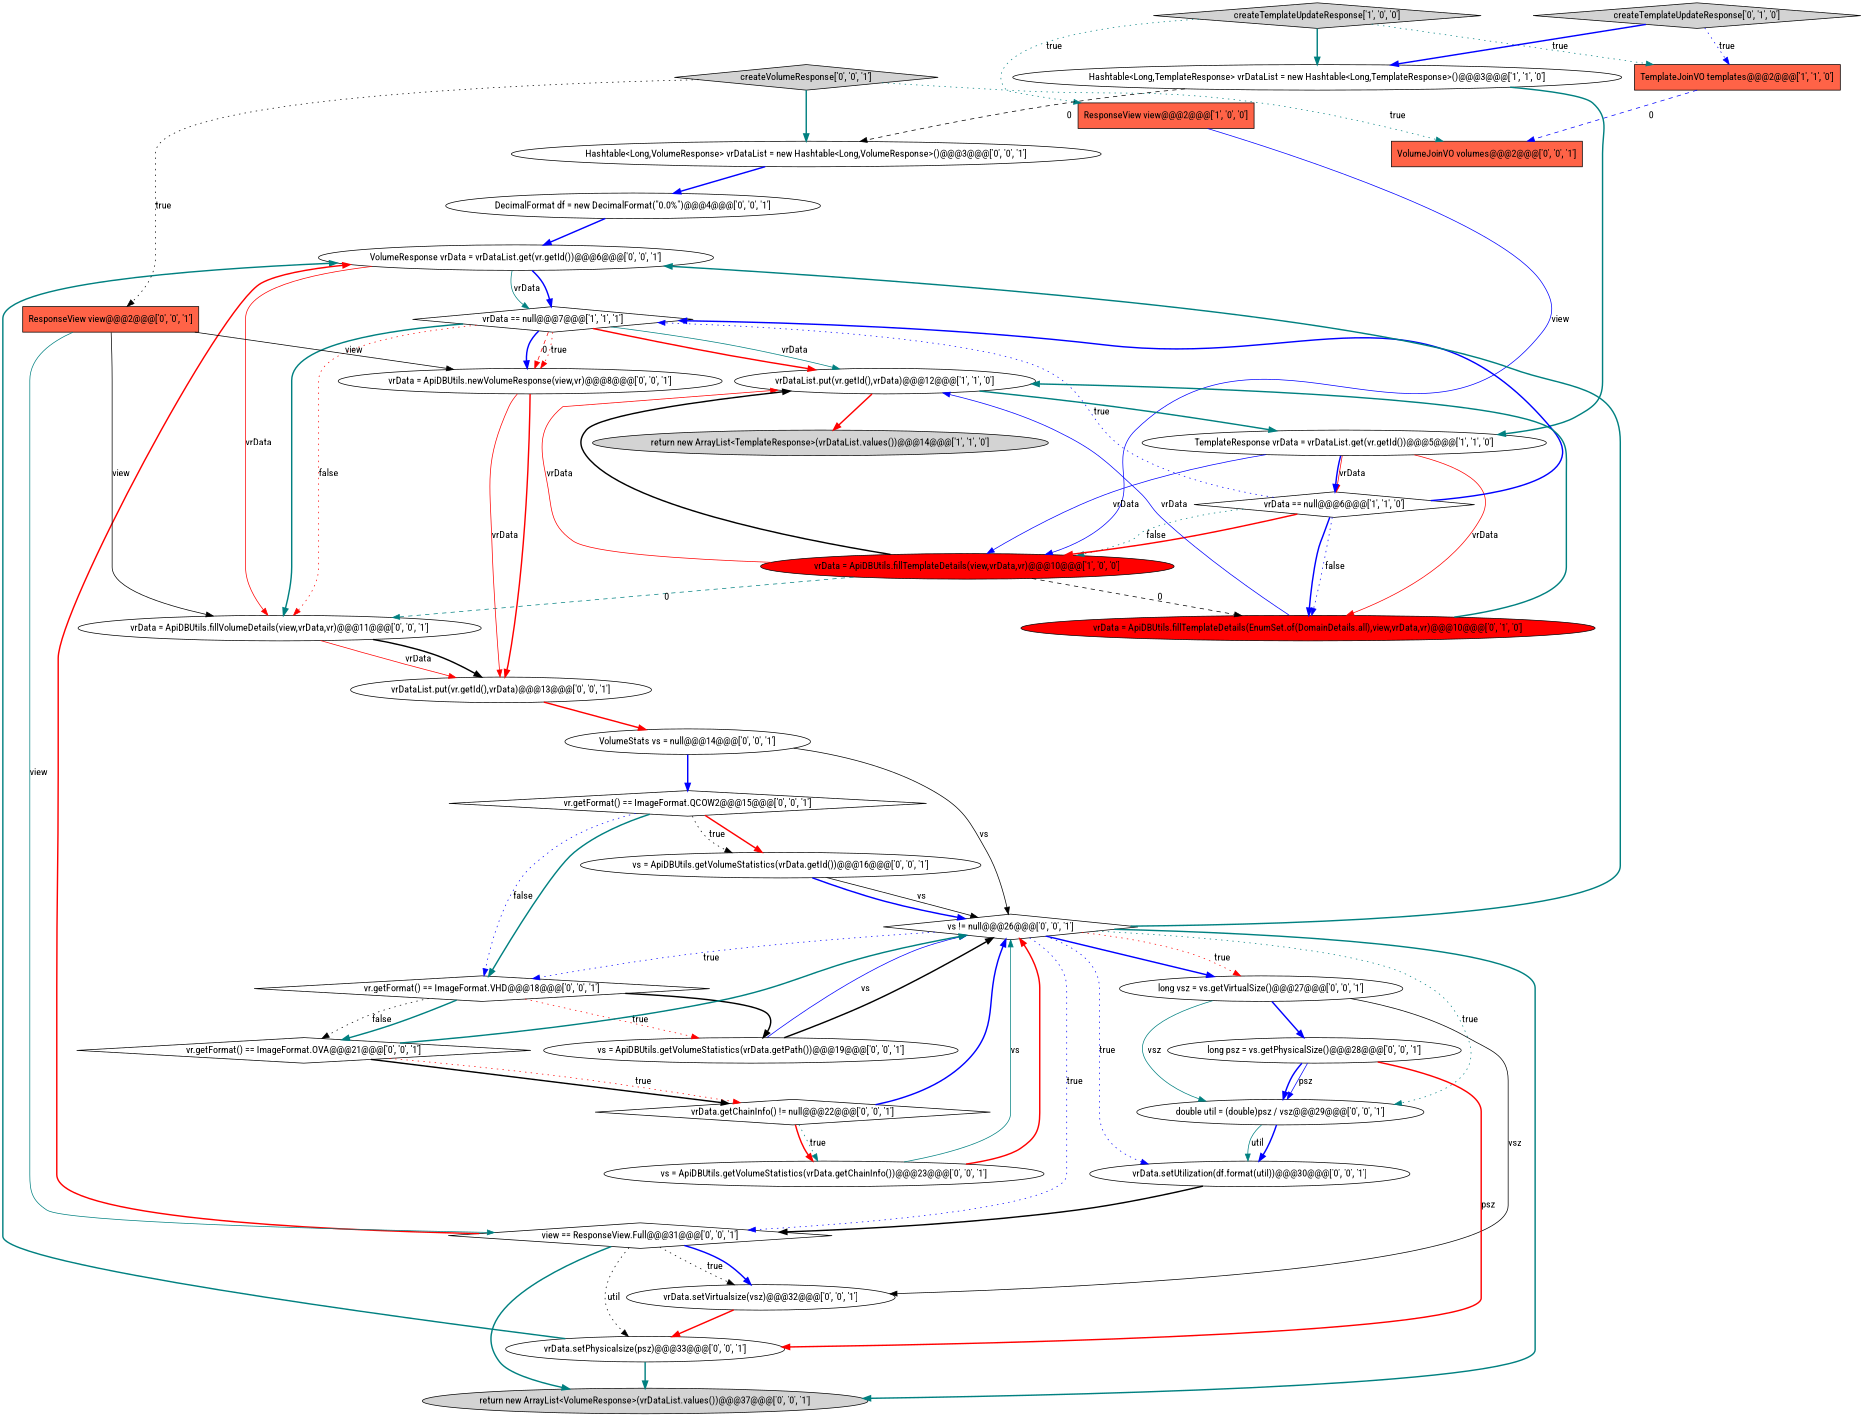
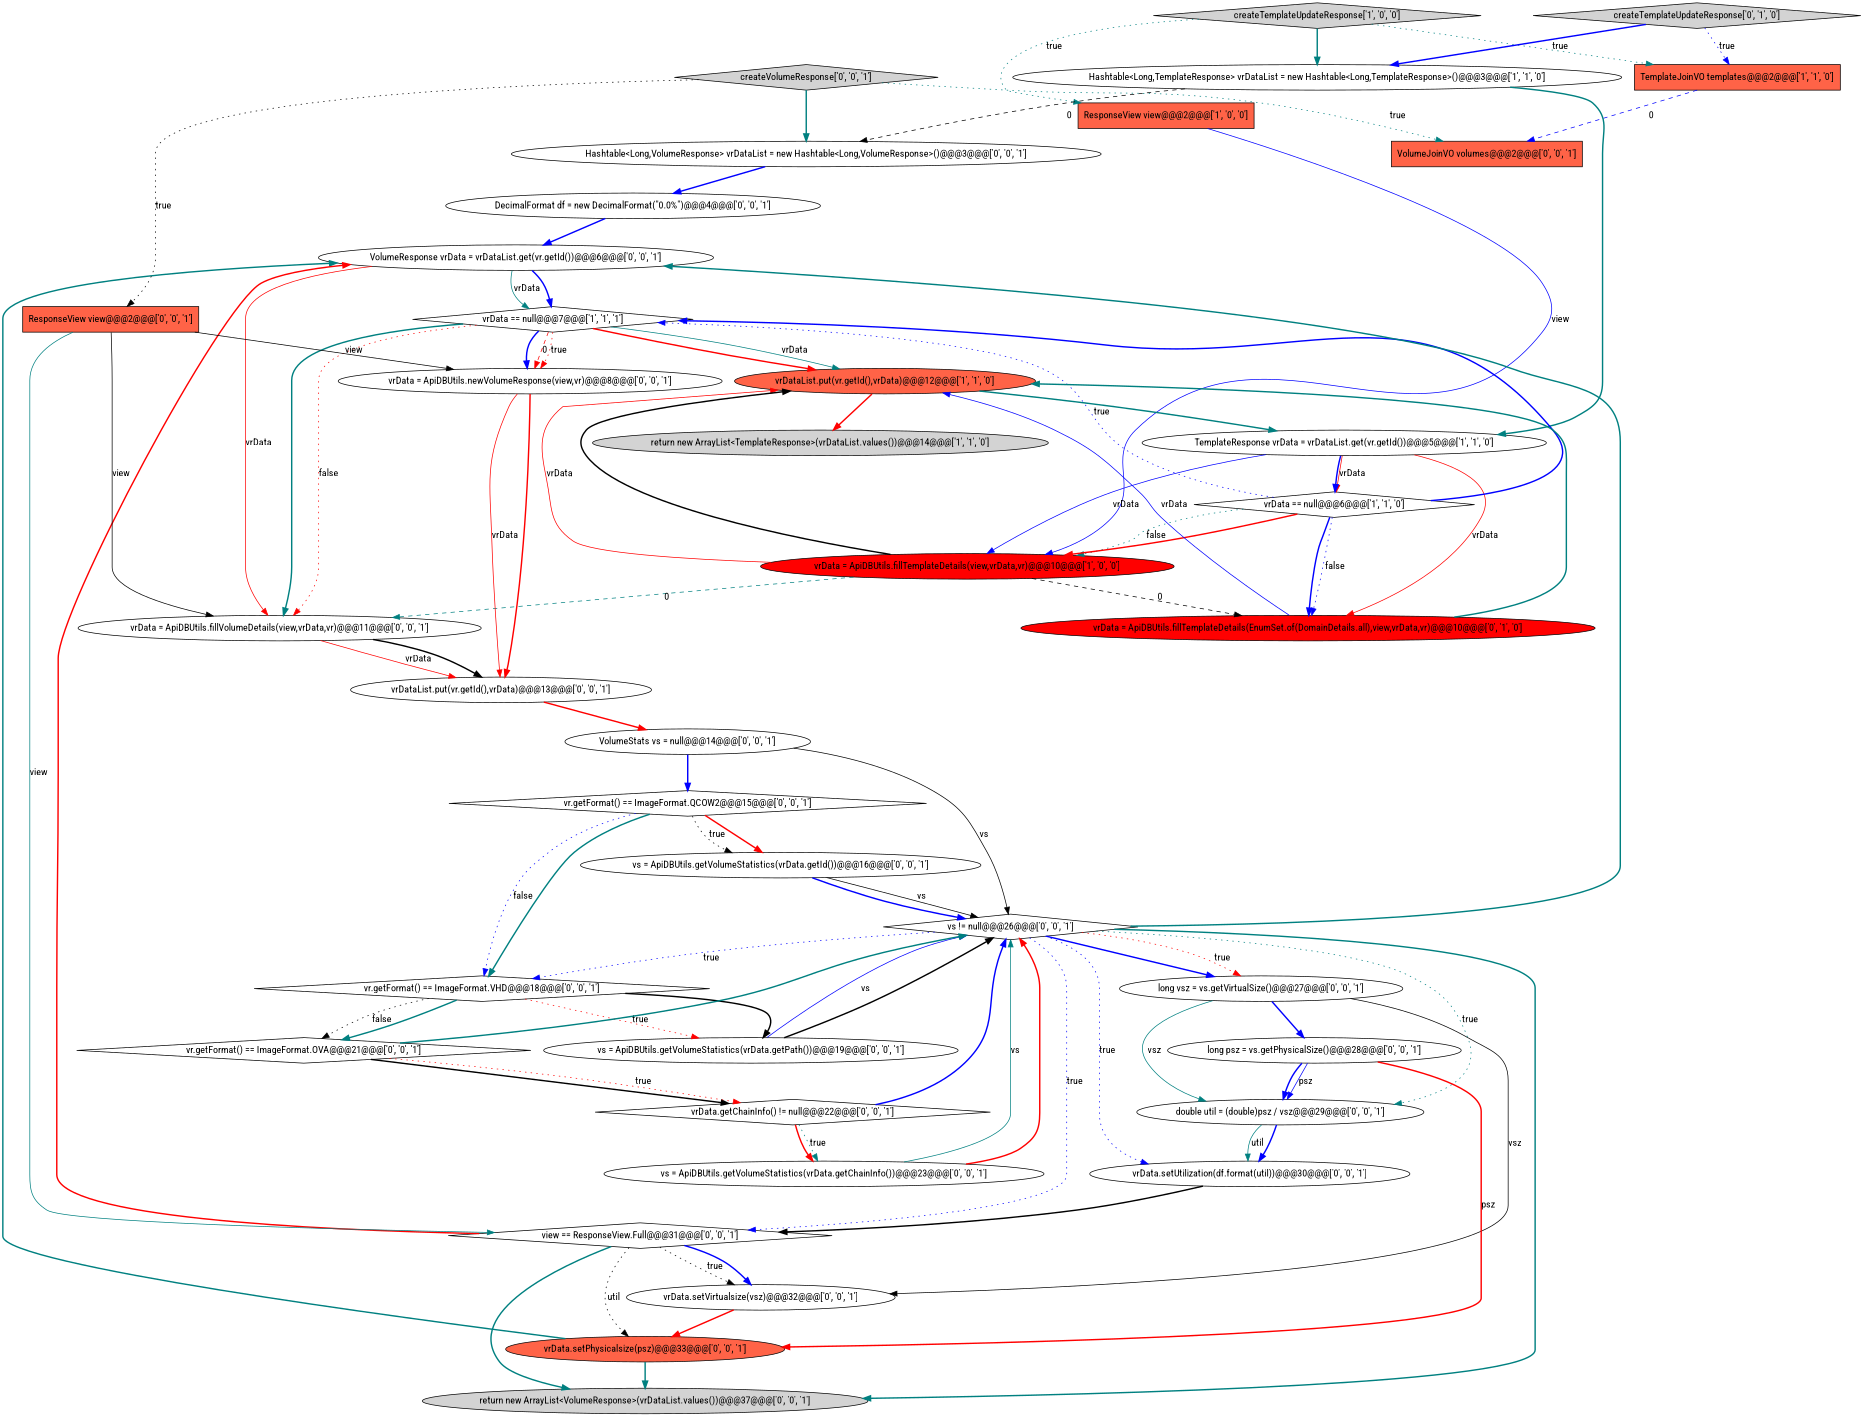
(885, 381) -> (885, 381)
(645, 1349) -> (645, 1349)
